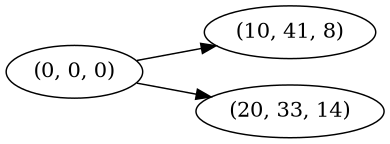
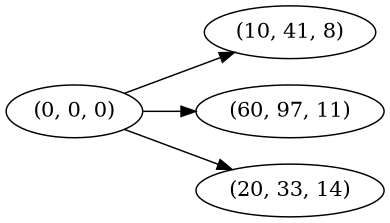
none -> (290, 111)
